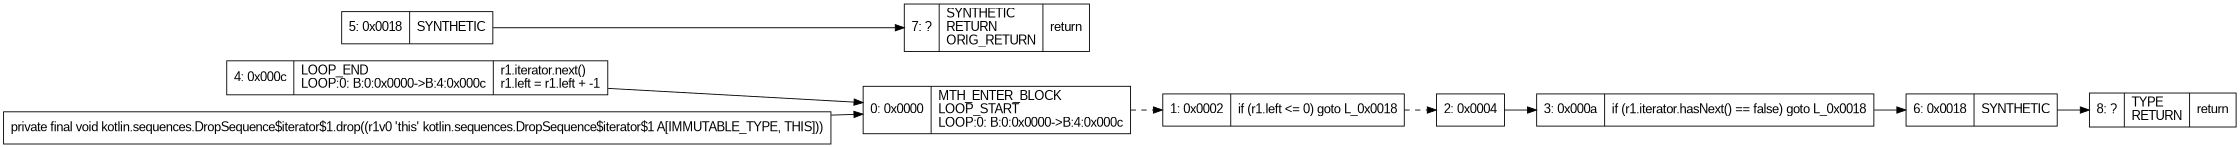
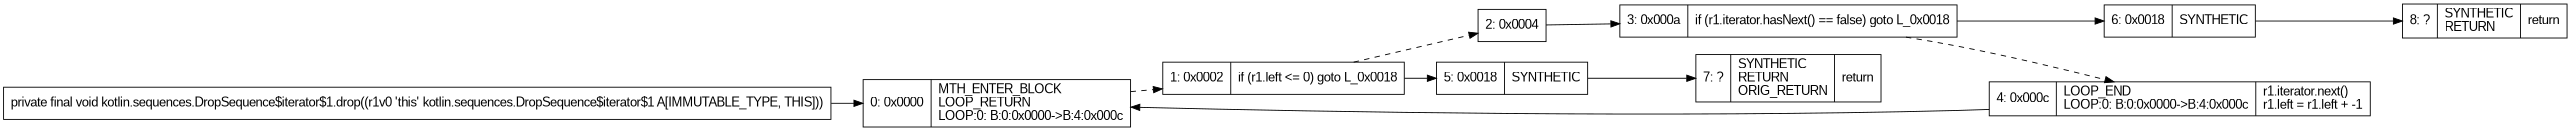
none -> (2006, 56)
none -> (1416, 78)
(2148, 103) -> (2479, 14)
(979, 110) -> (984, 103)
